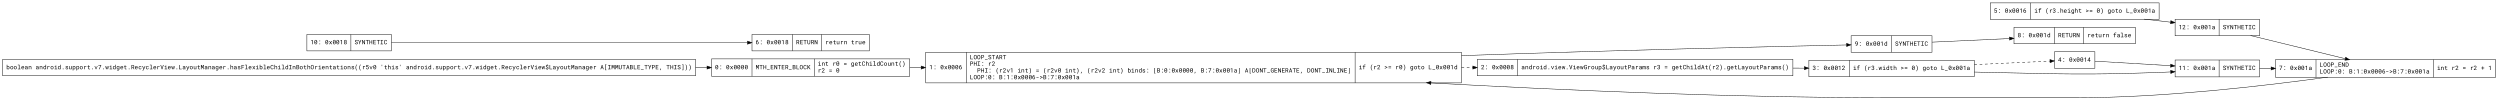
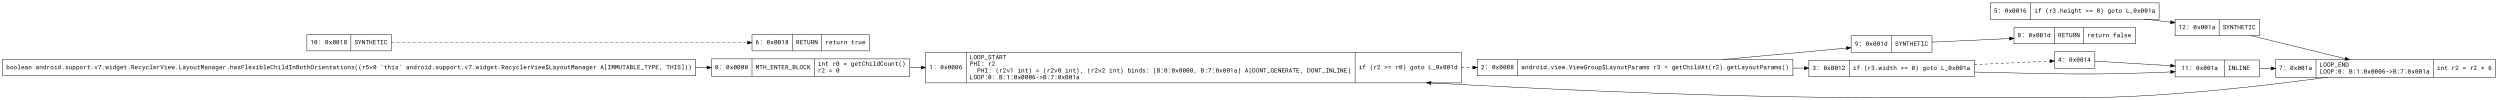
(569, 43) -> (569, 43)
(1654, 50) -> (1784, 54)
(2239, 68) -> (2239, 68)
(2464, 68) -> (2464, 68)
